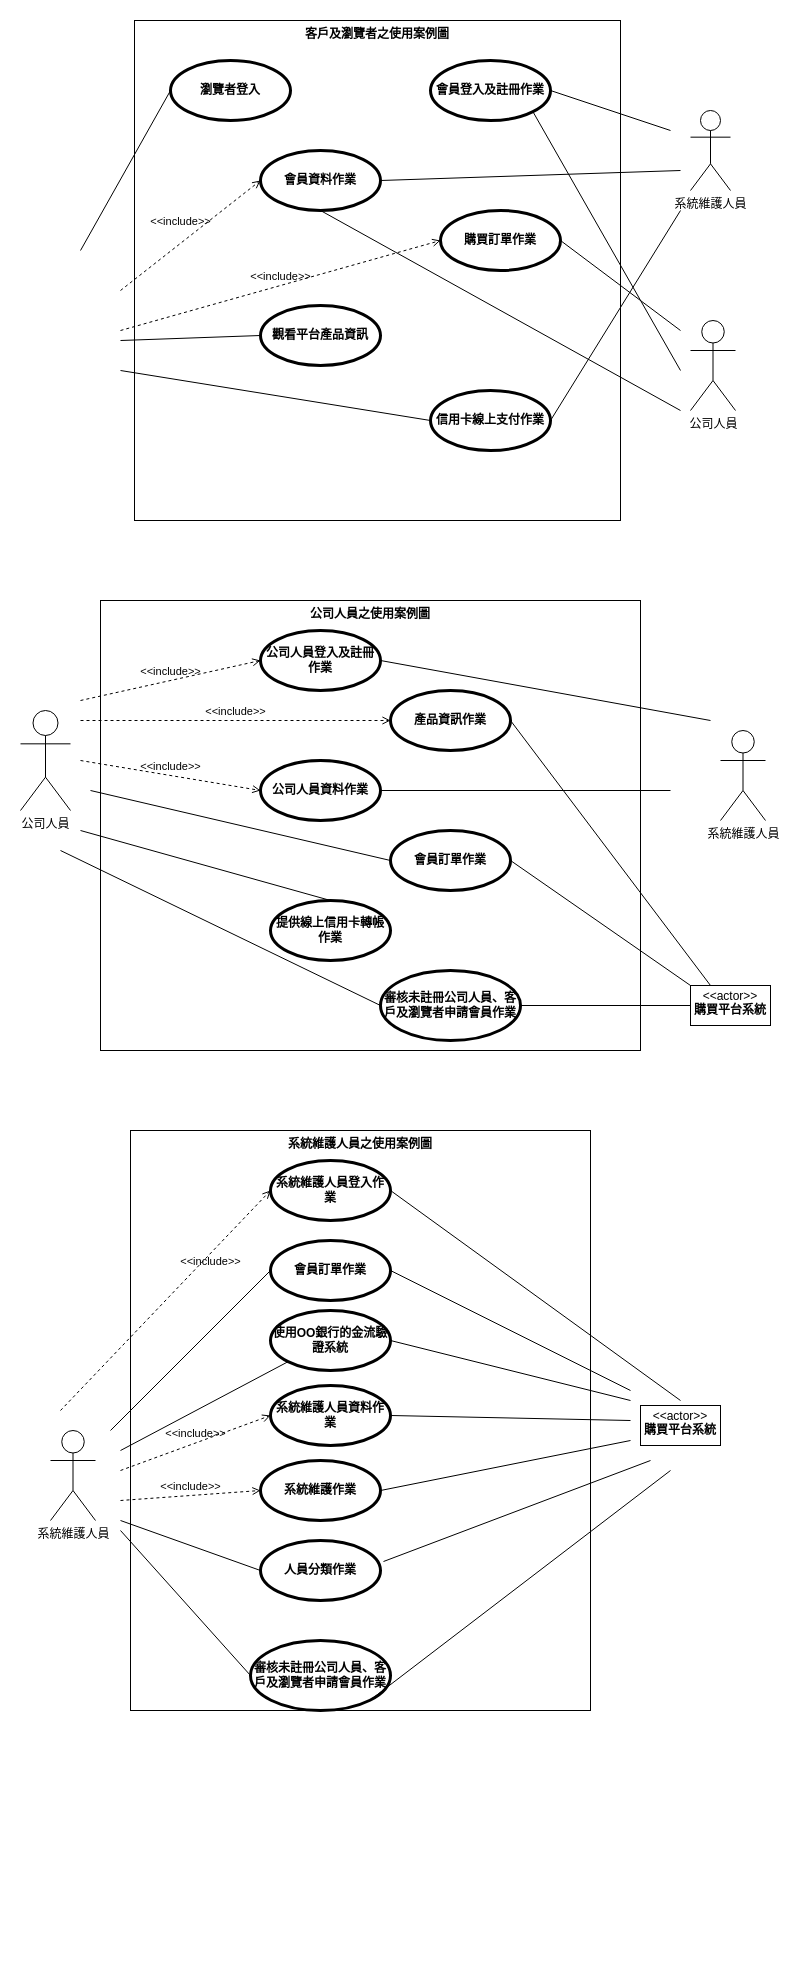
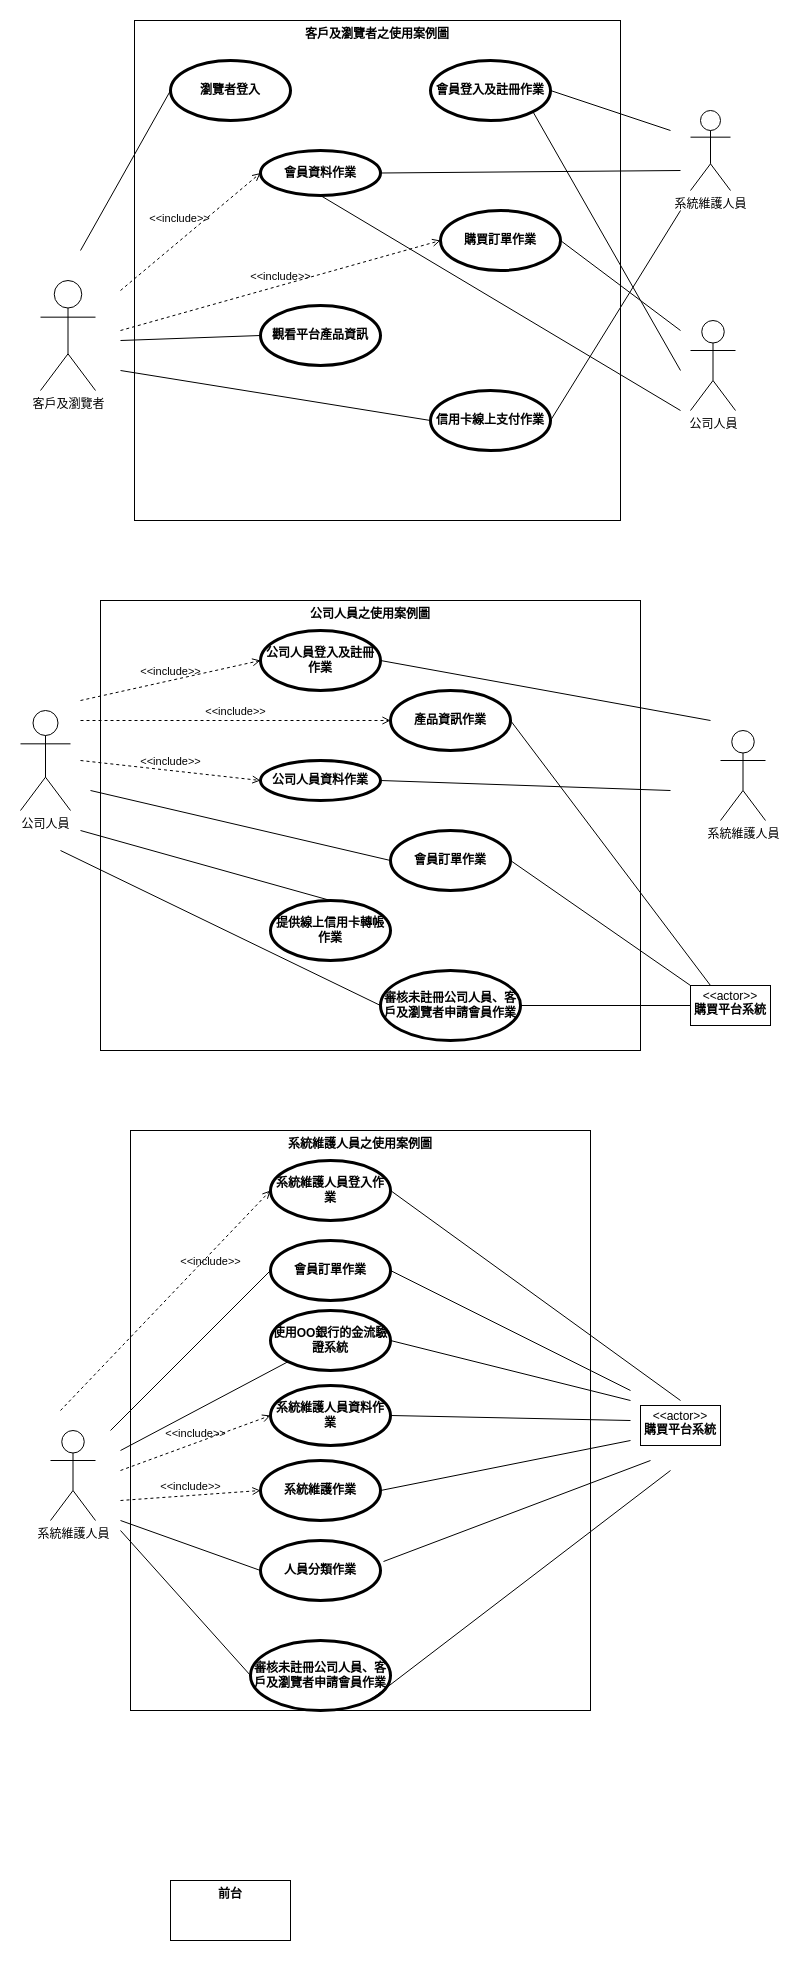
(321, 181) -> (321, 173)
none -> (68, 336)
(321, 791) -> (321, 781)
none -> (231, 1911)
